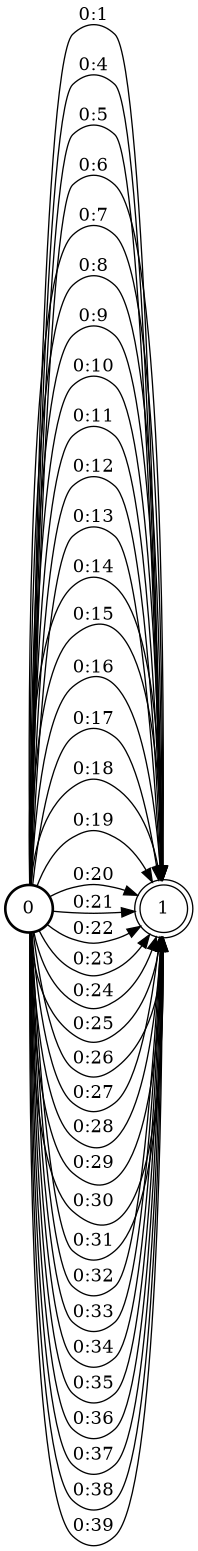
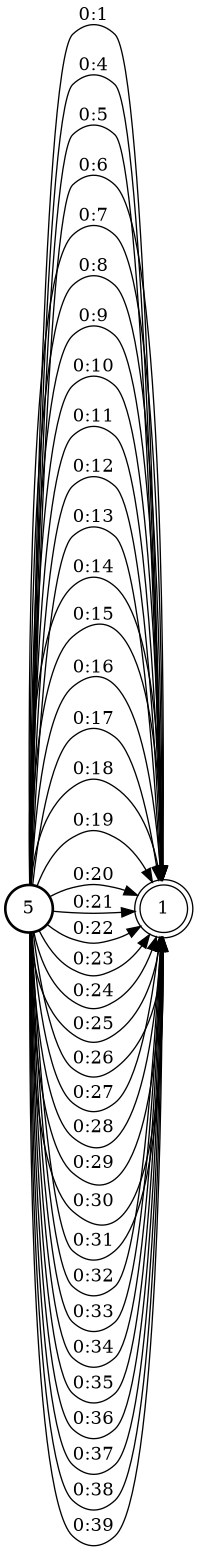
(29, 909) -> (29, 909)
